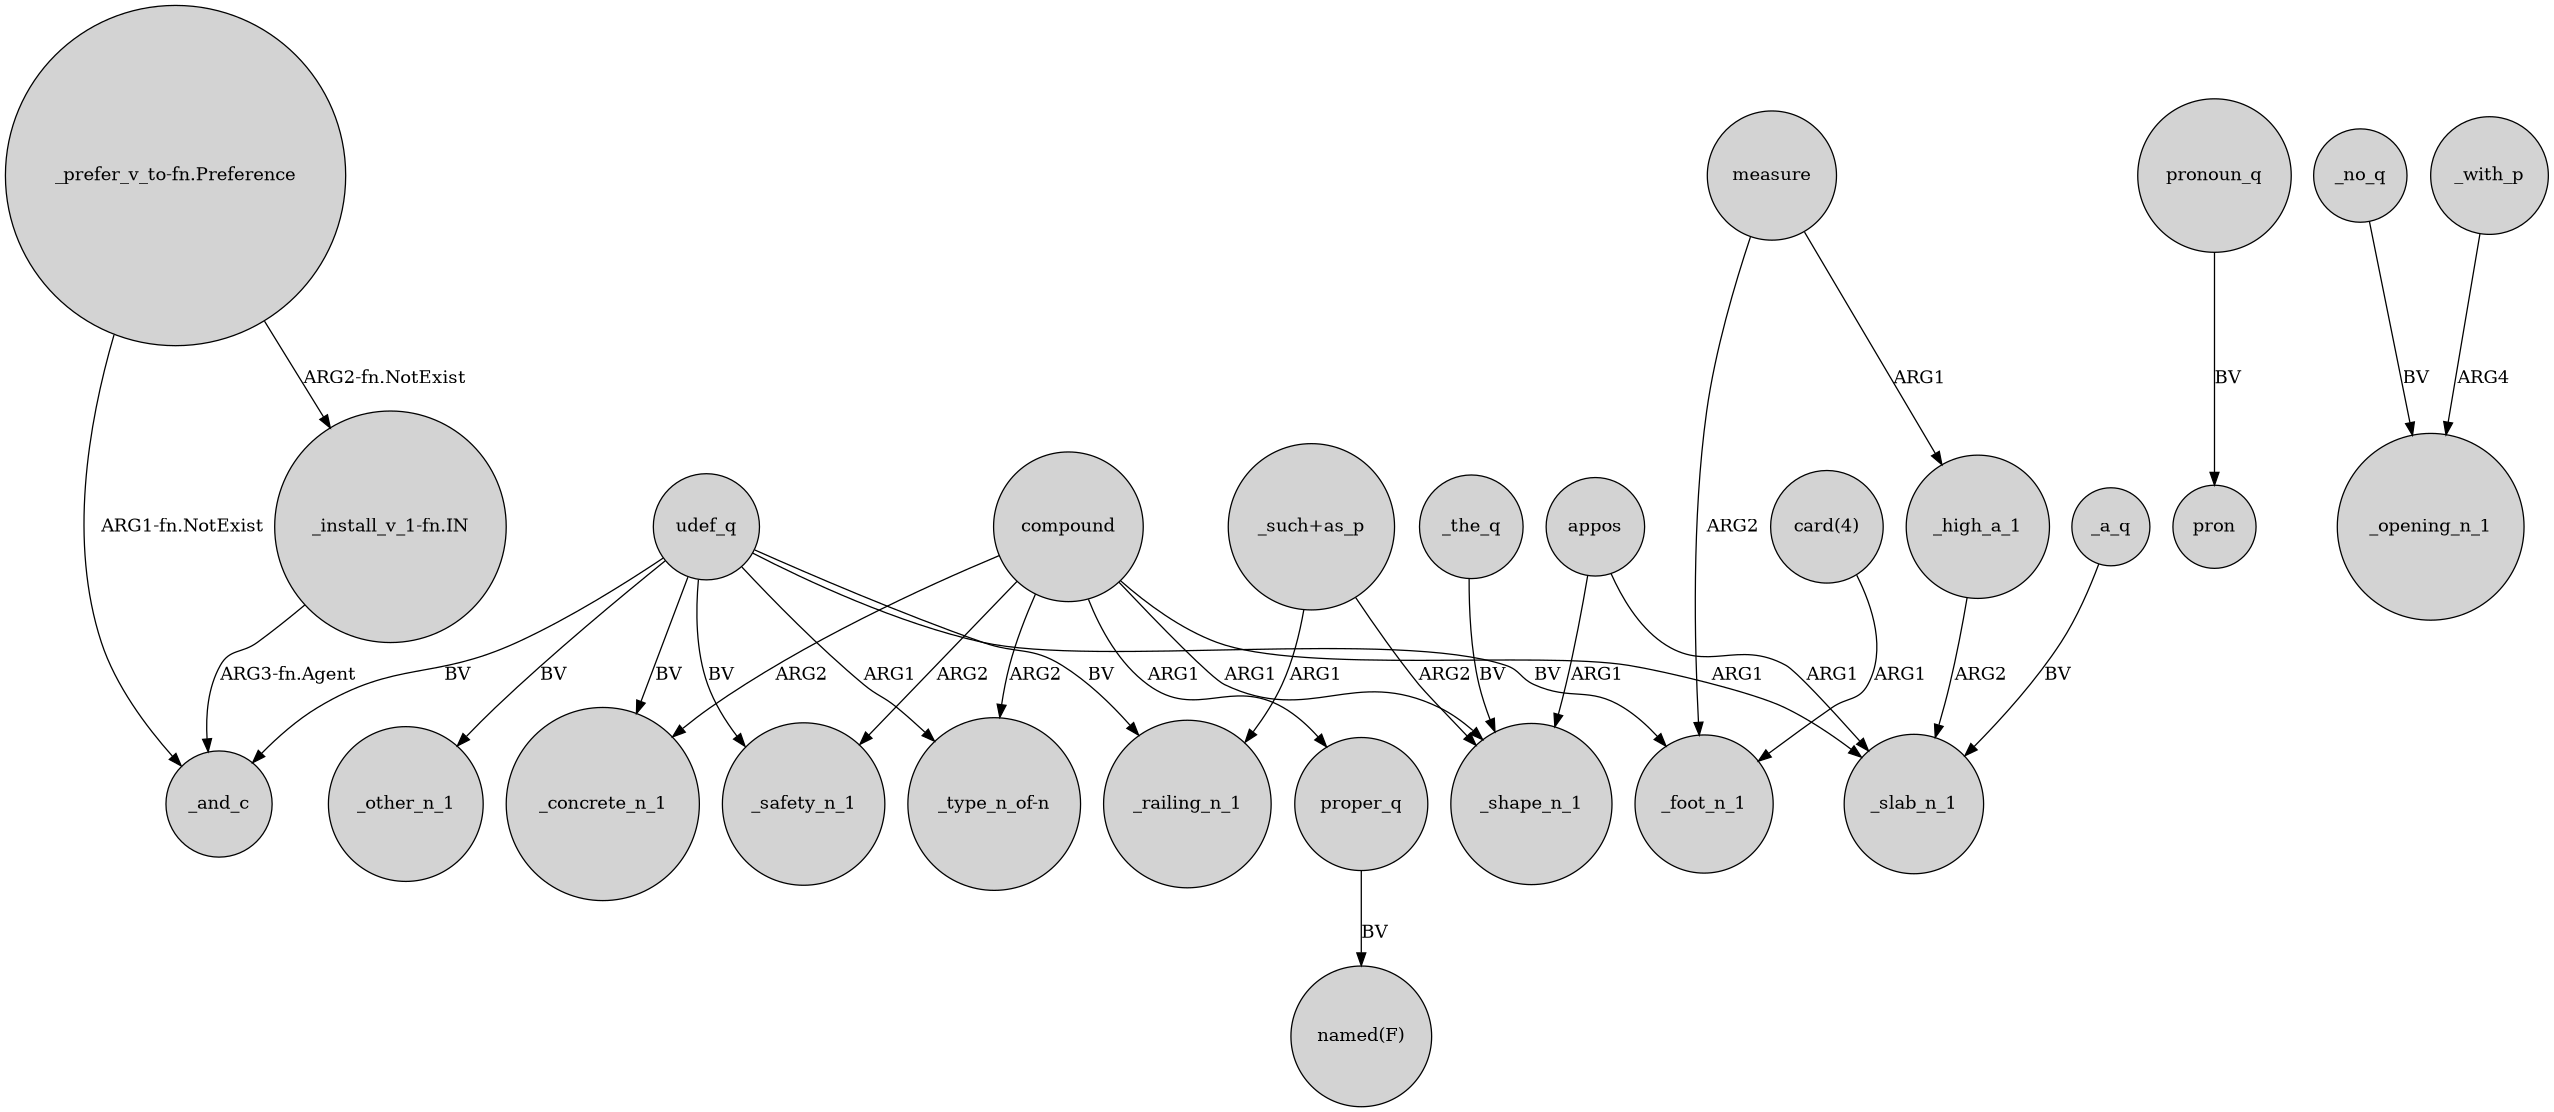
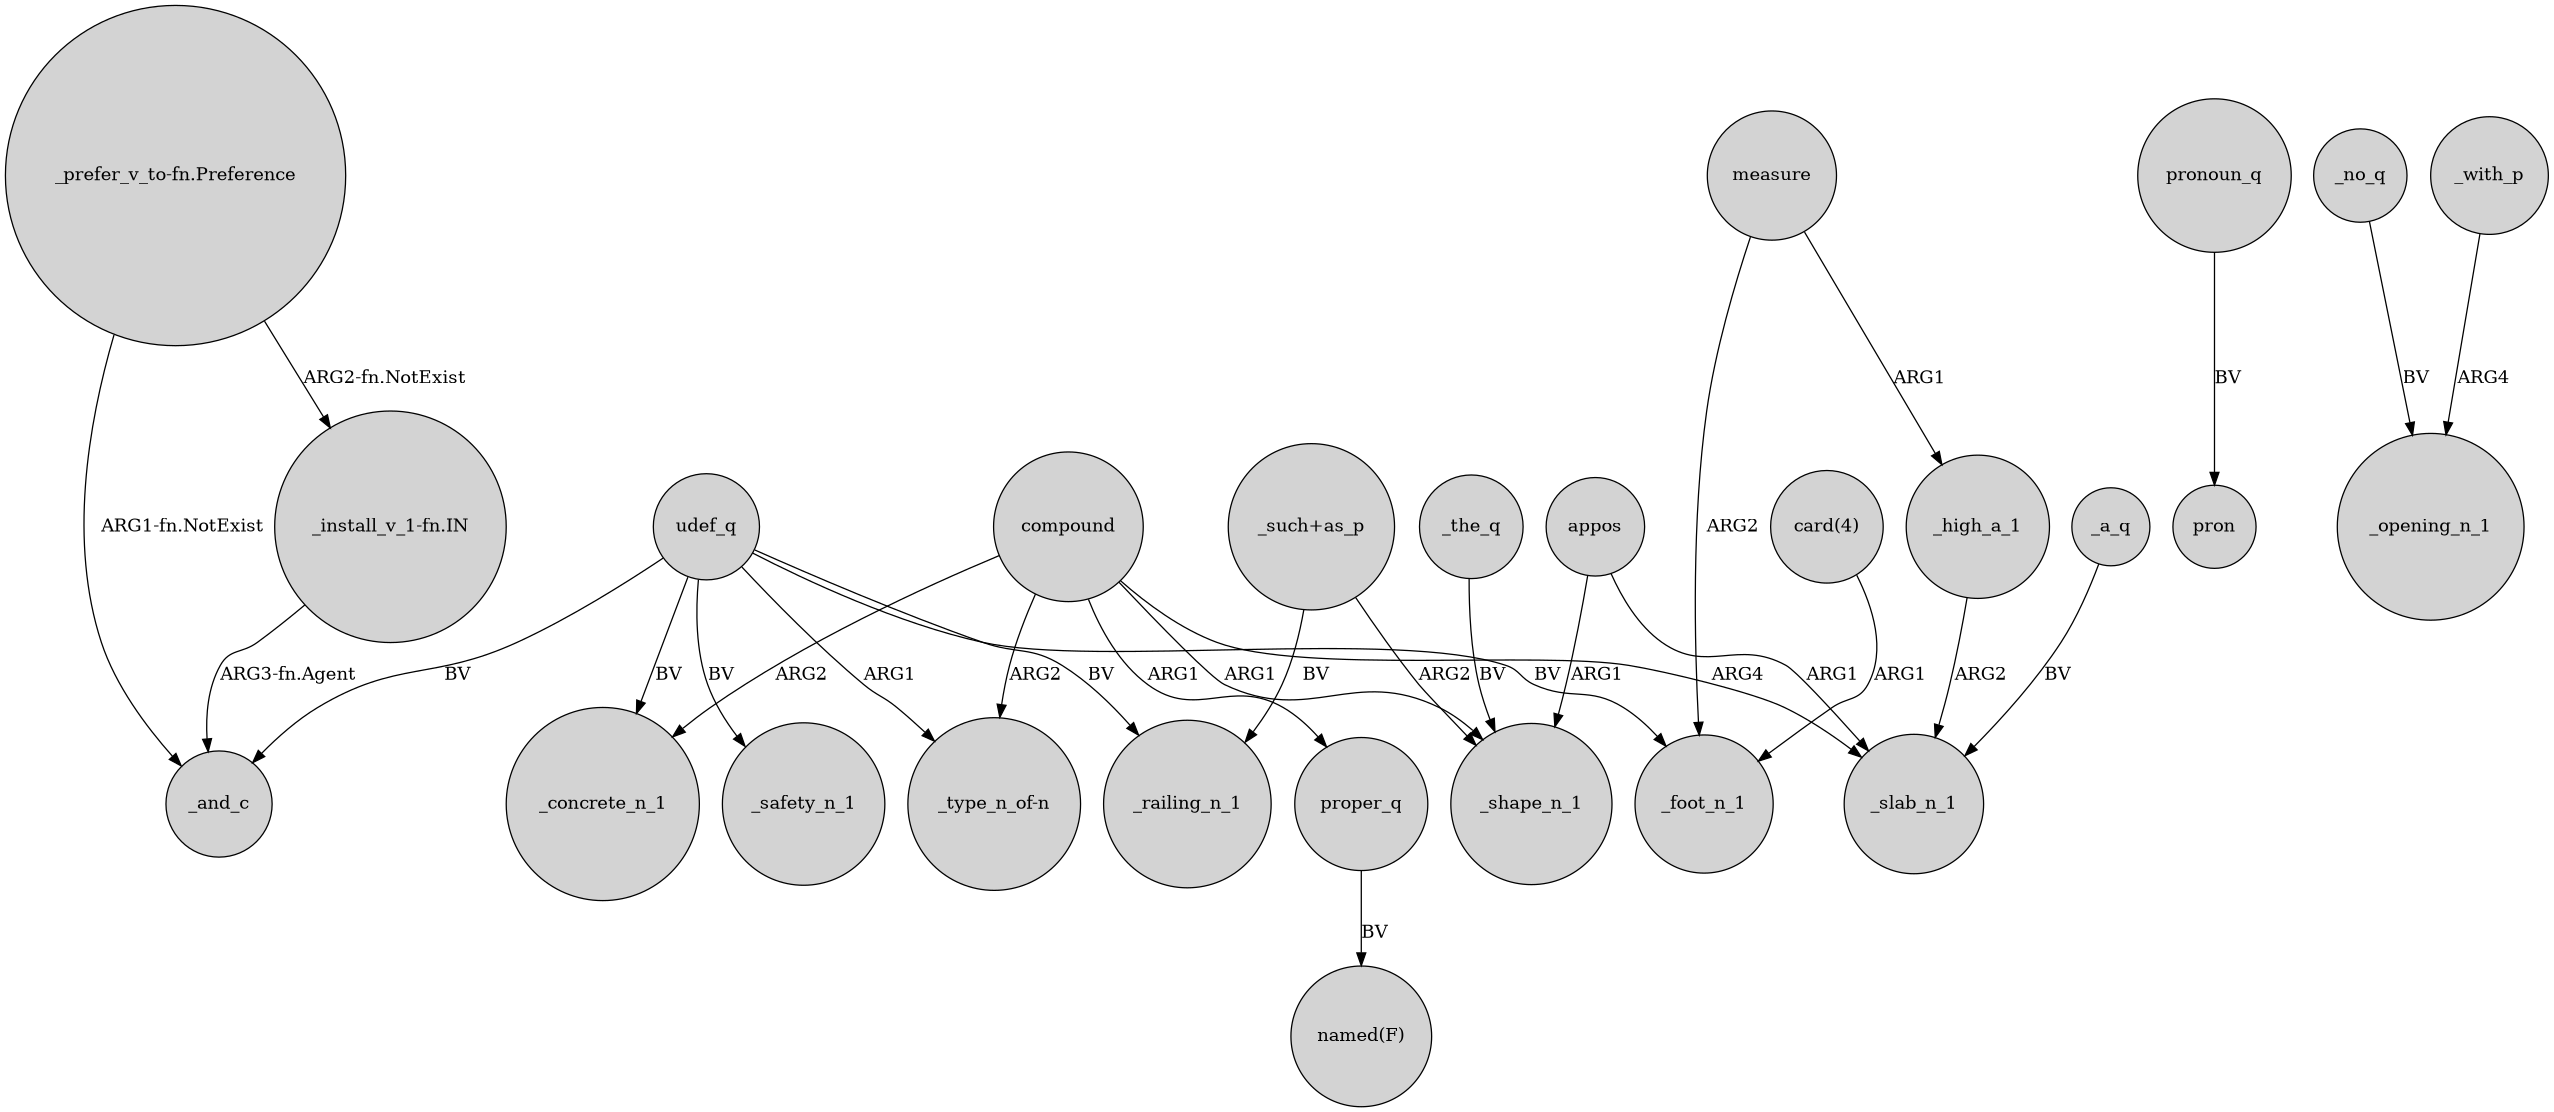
(943, 658) -> none
(1316, 675) -> (1316, 675)
(1738, 675) -> (1738, 675)
(406, 804) -> none
